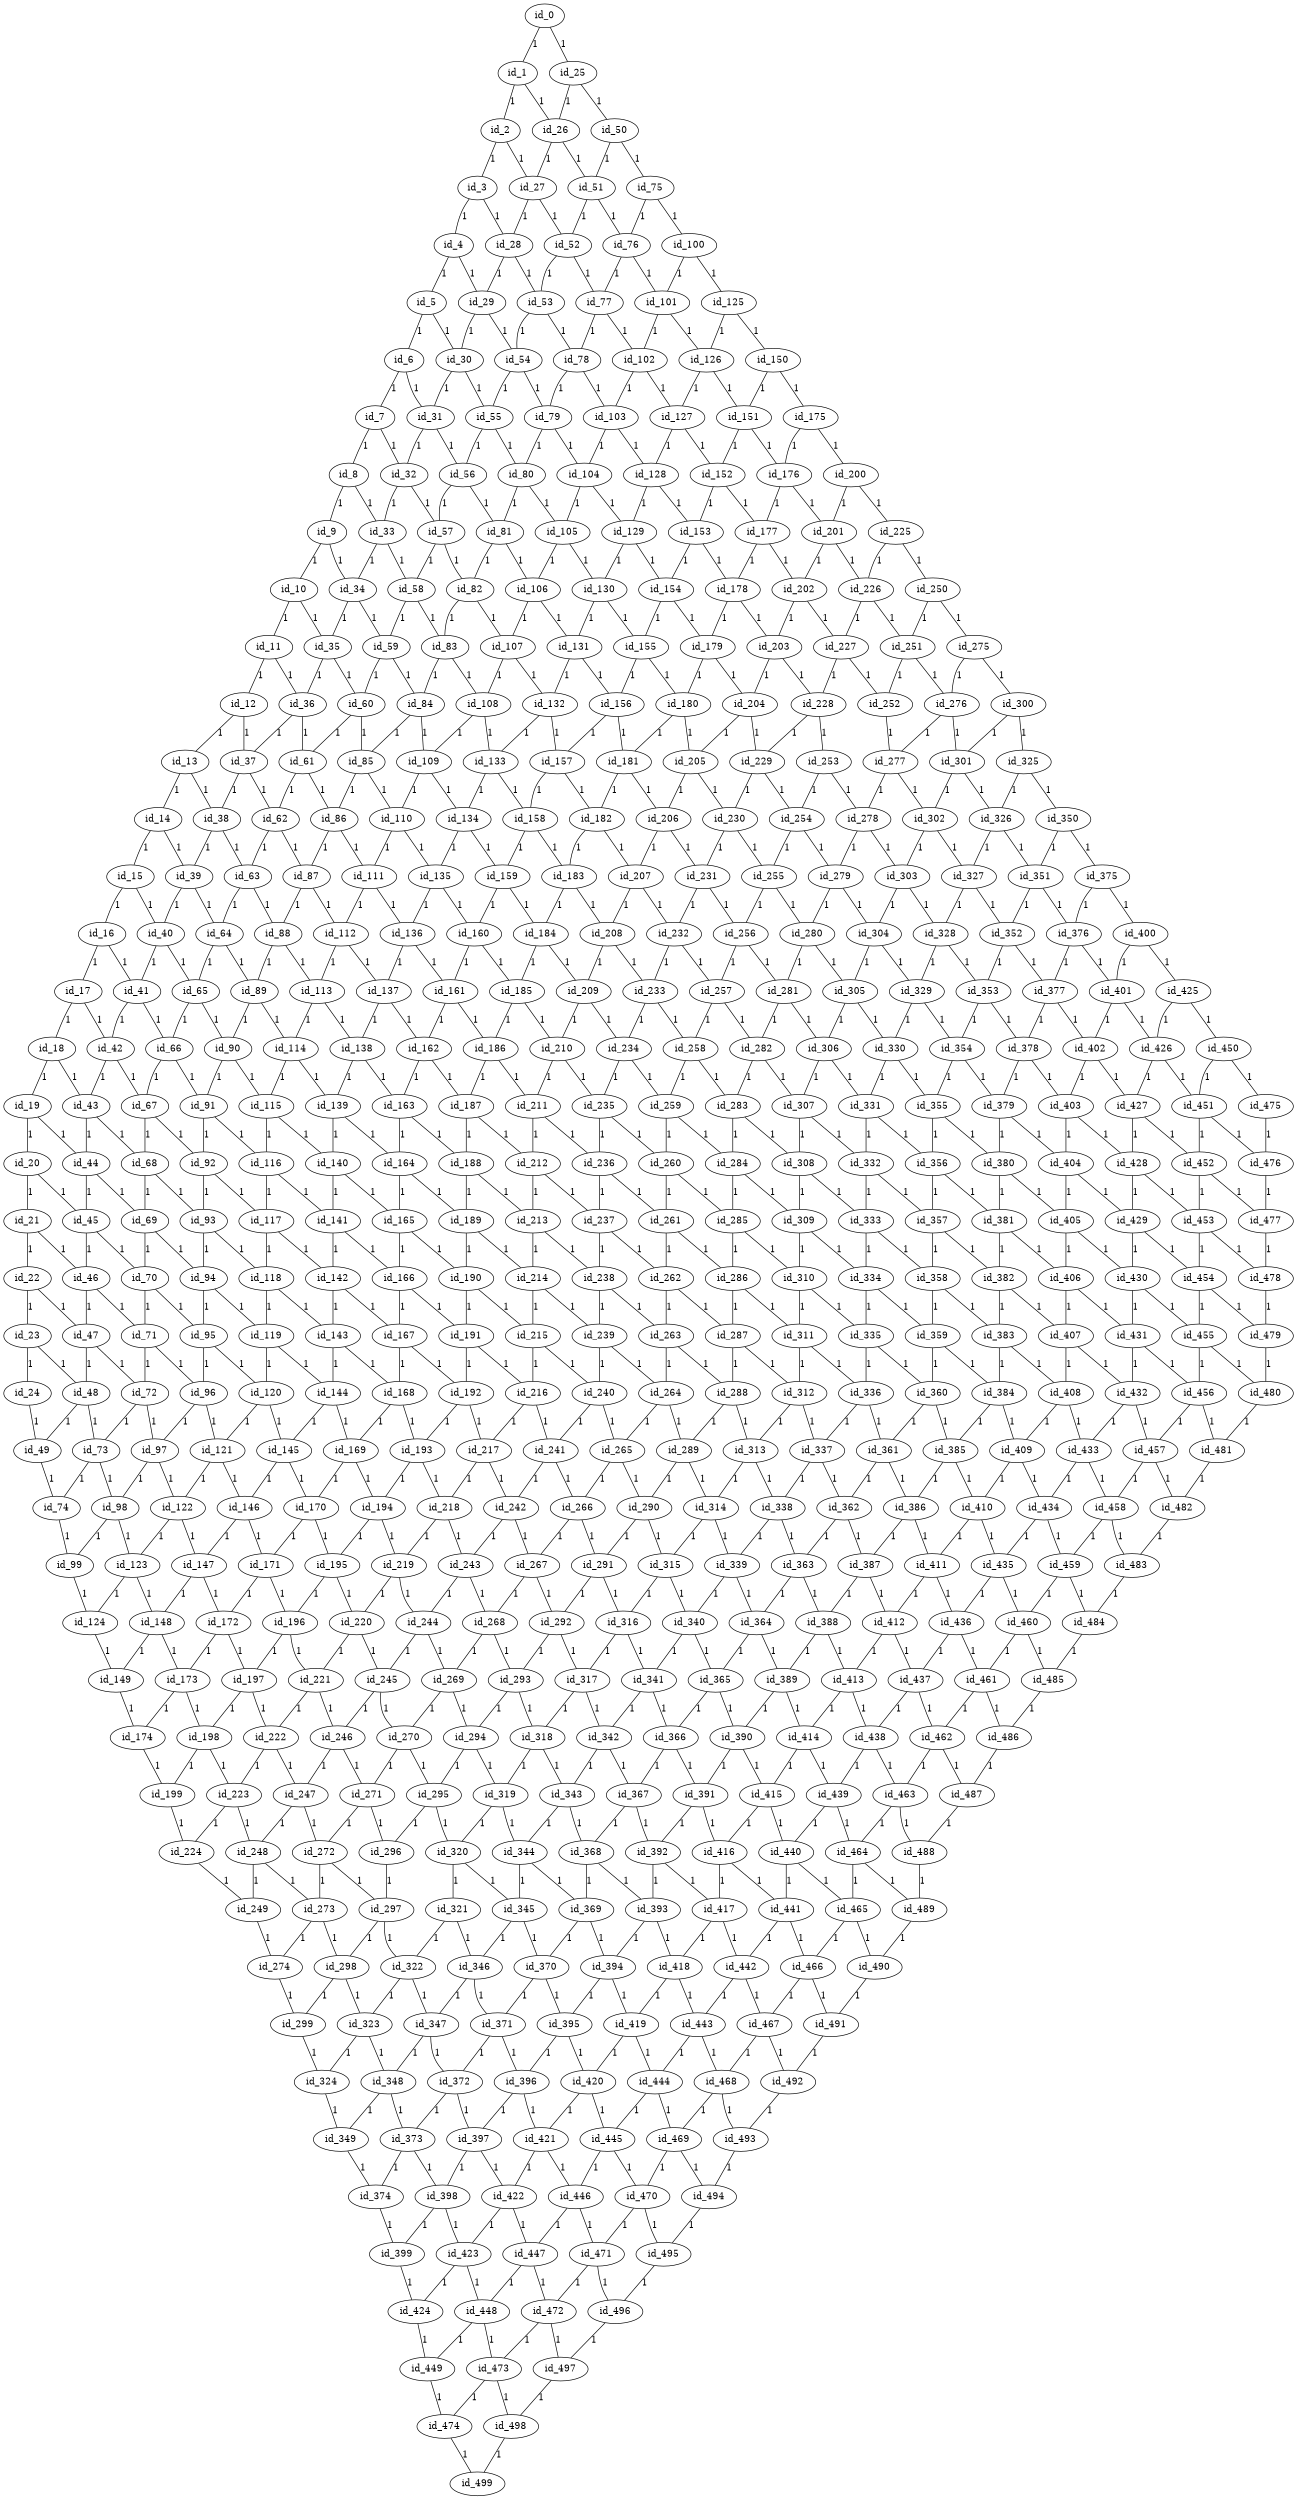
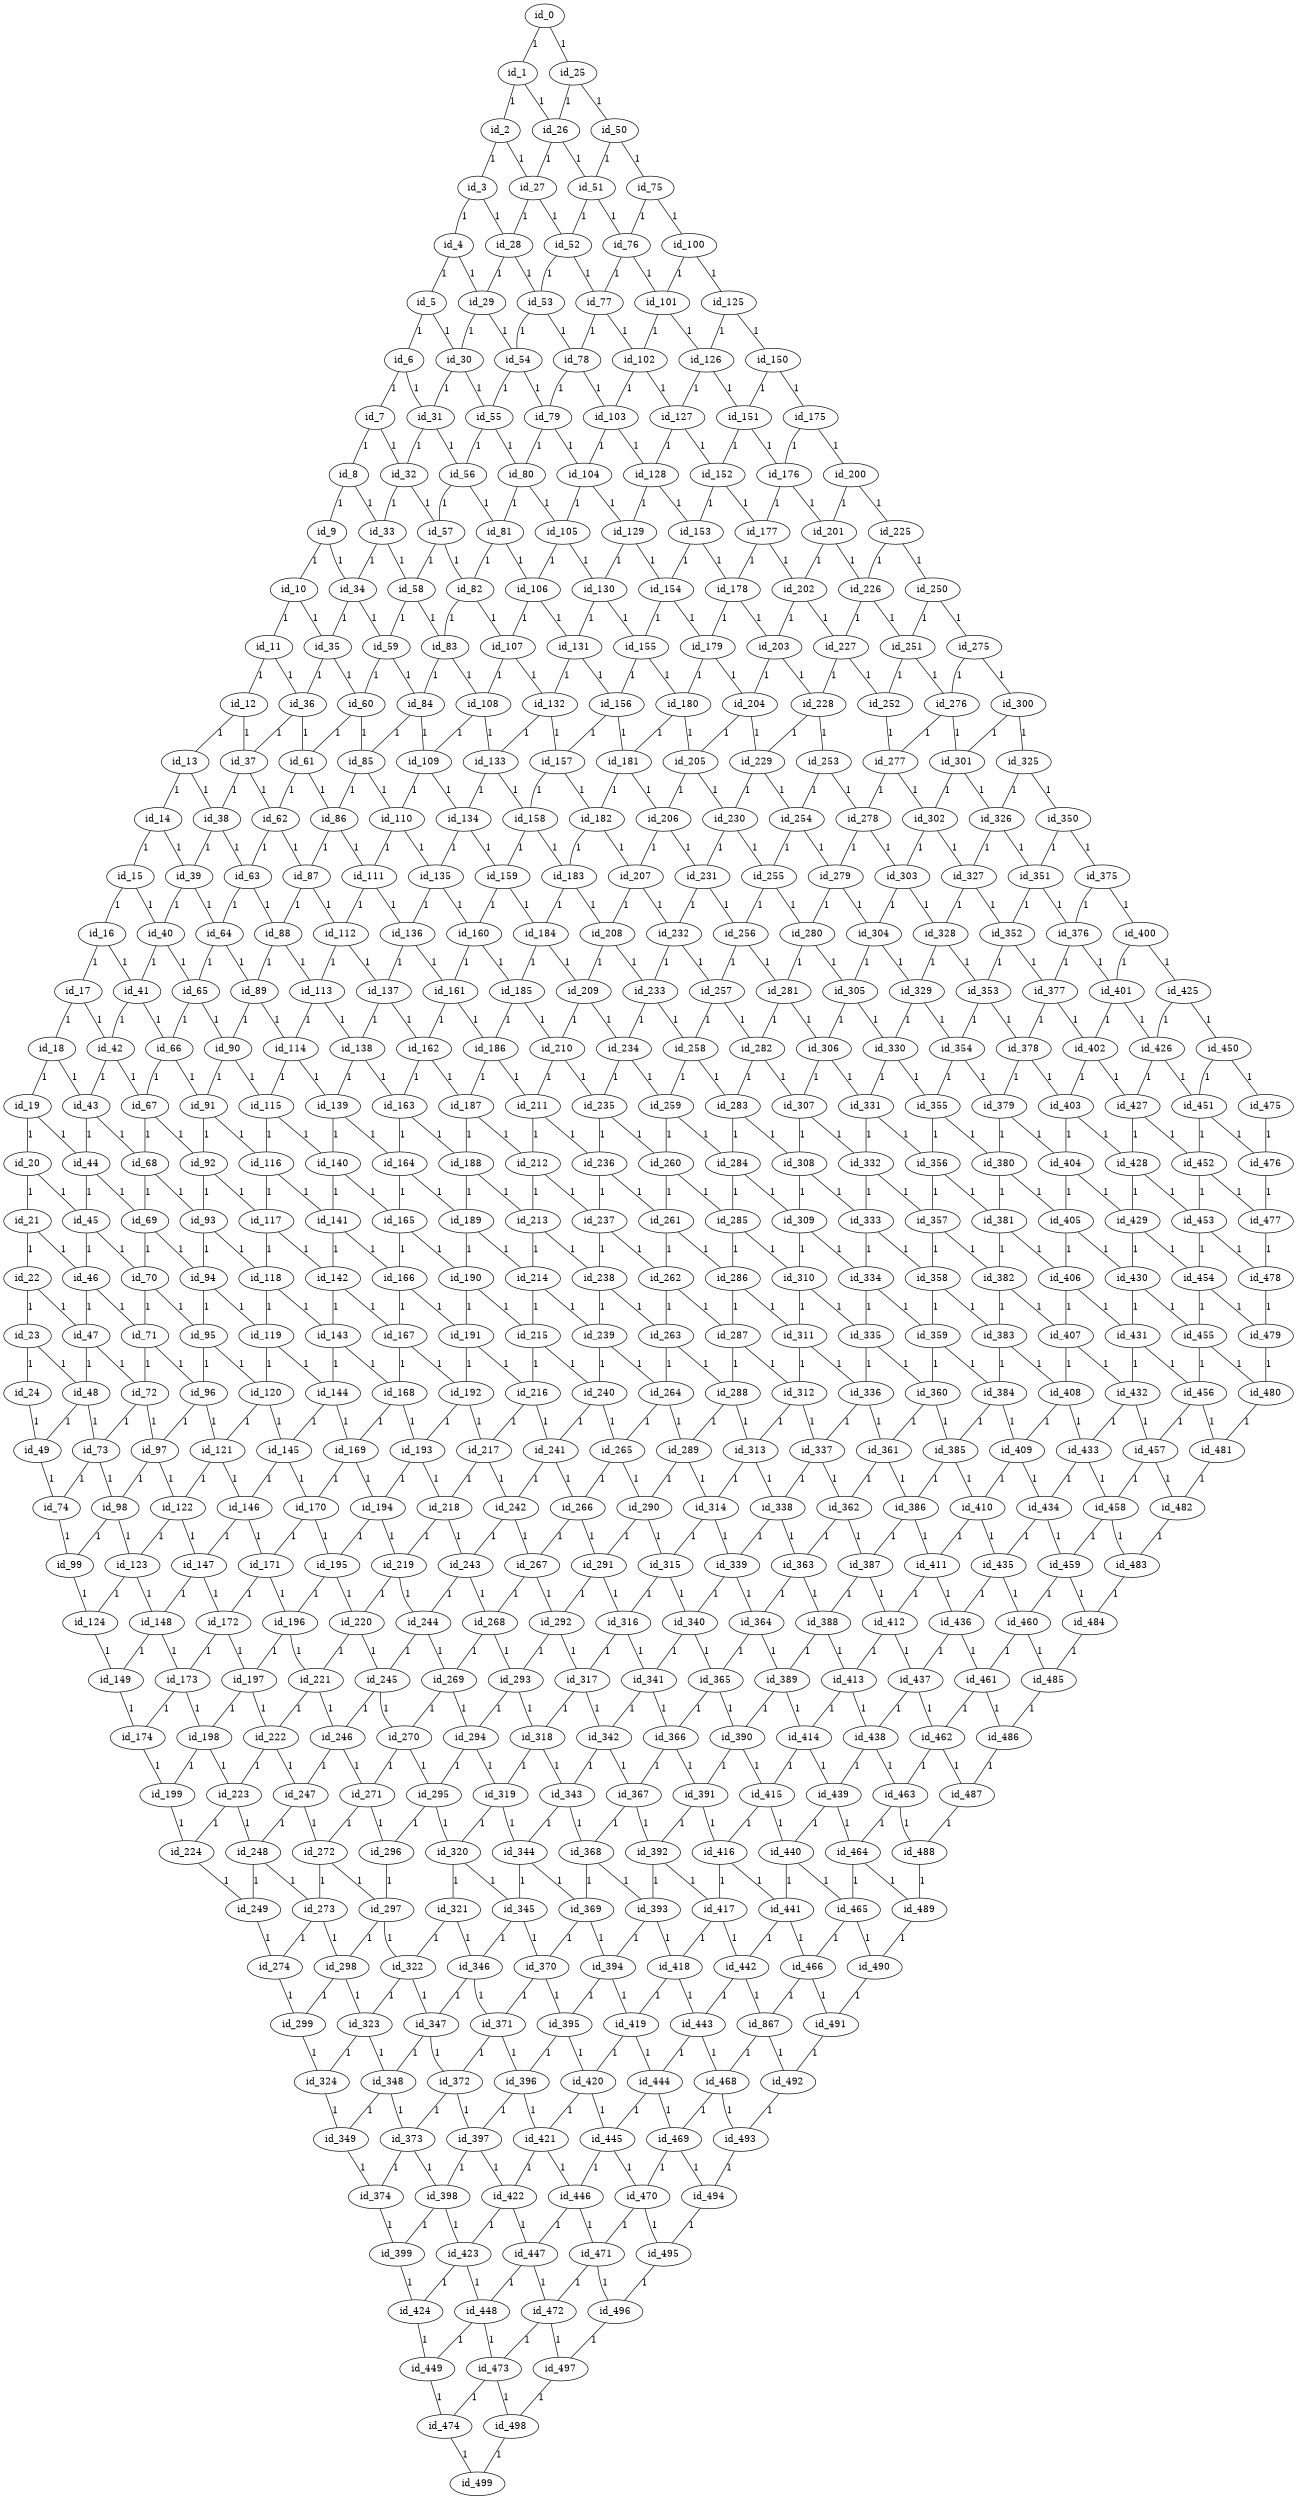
(764, 2025) -> (764, 2025)
